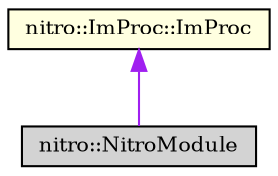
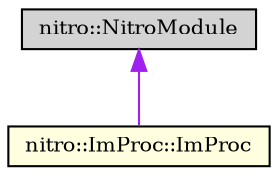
(139, 99) -> (139, 99)
